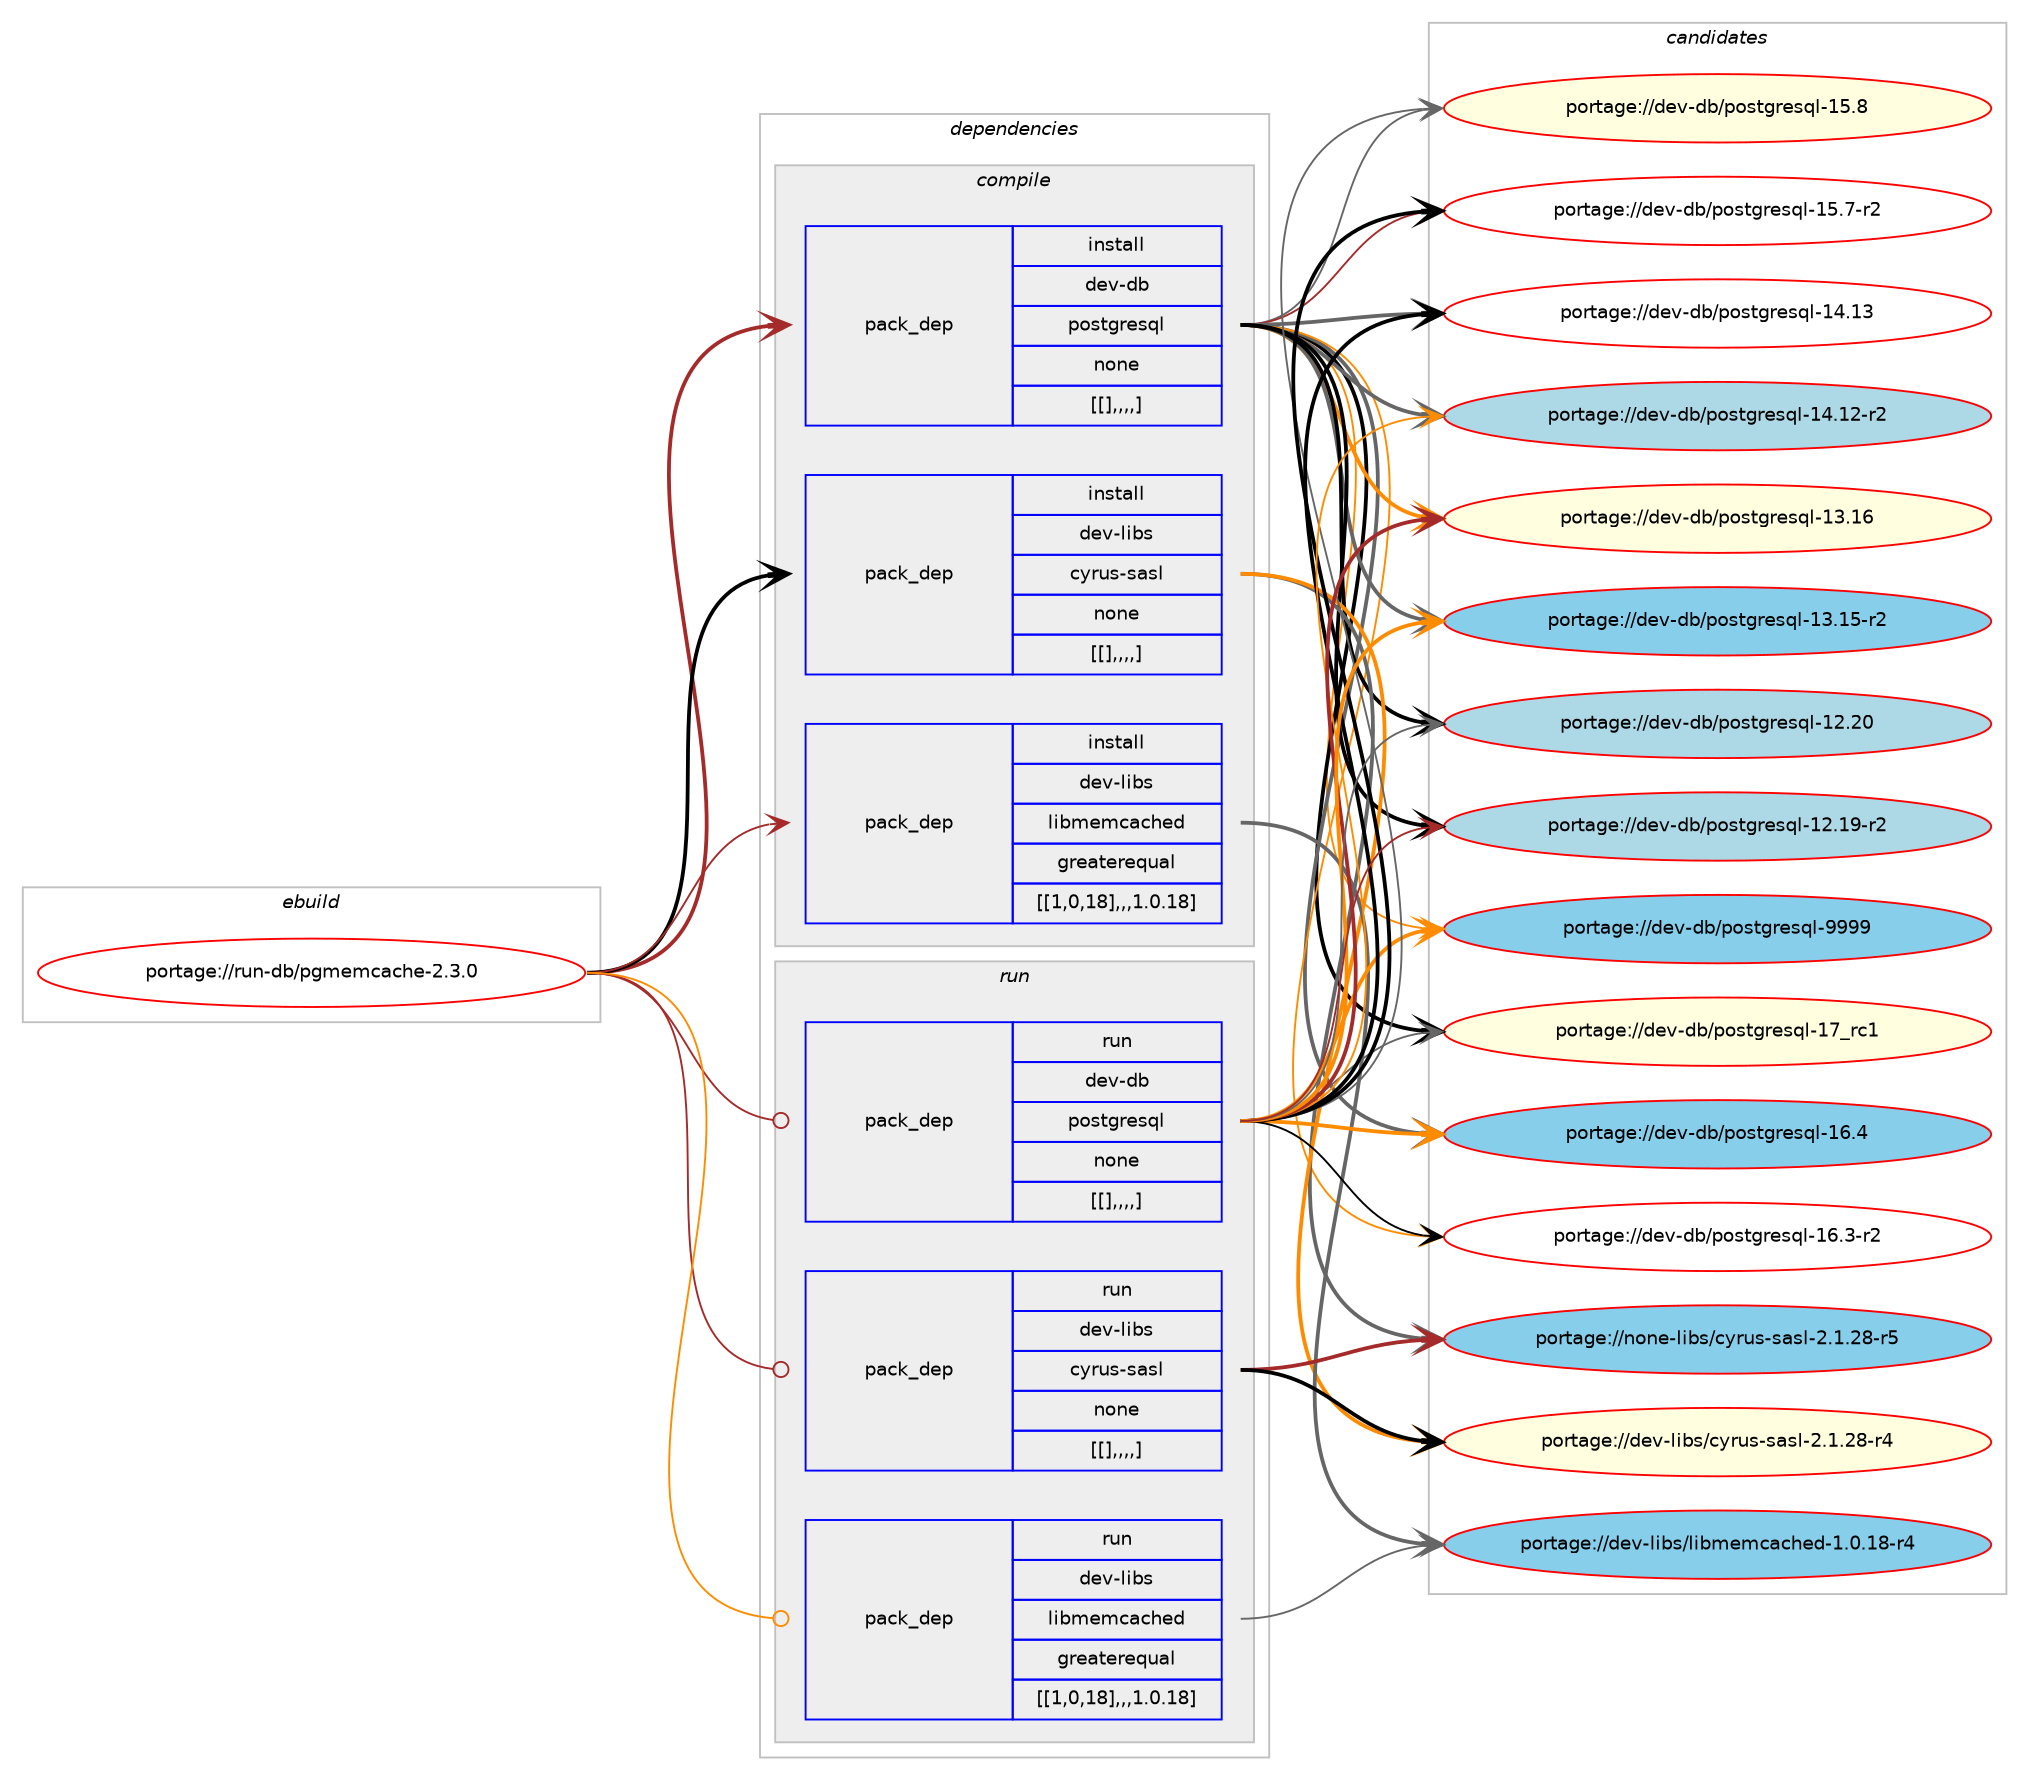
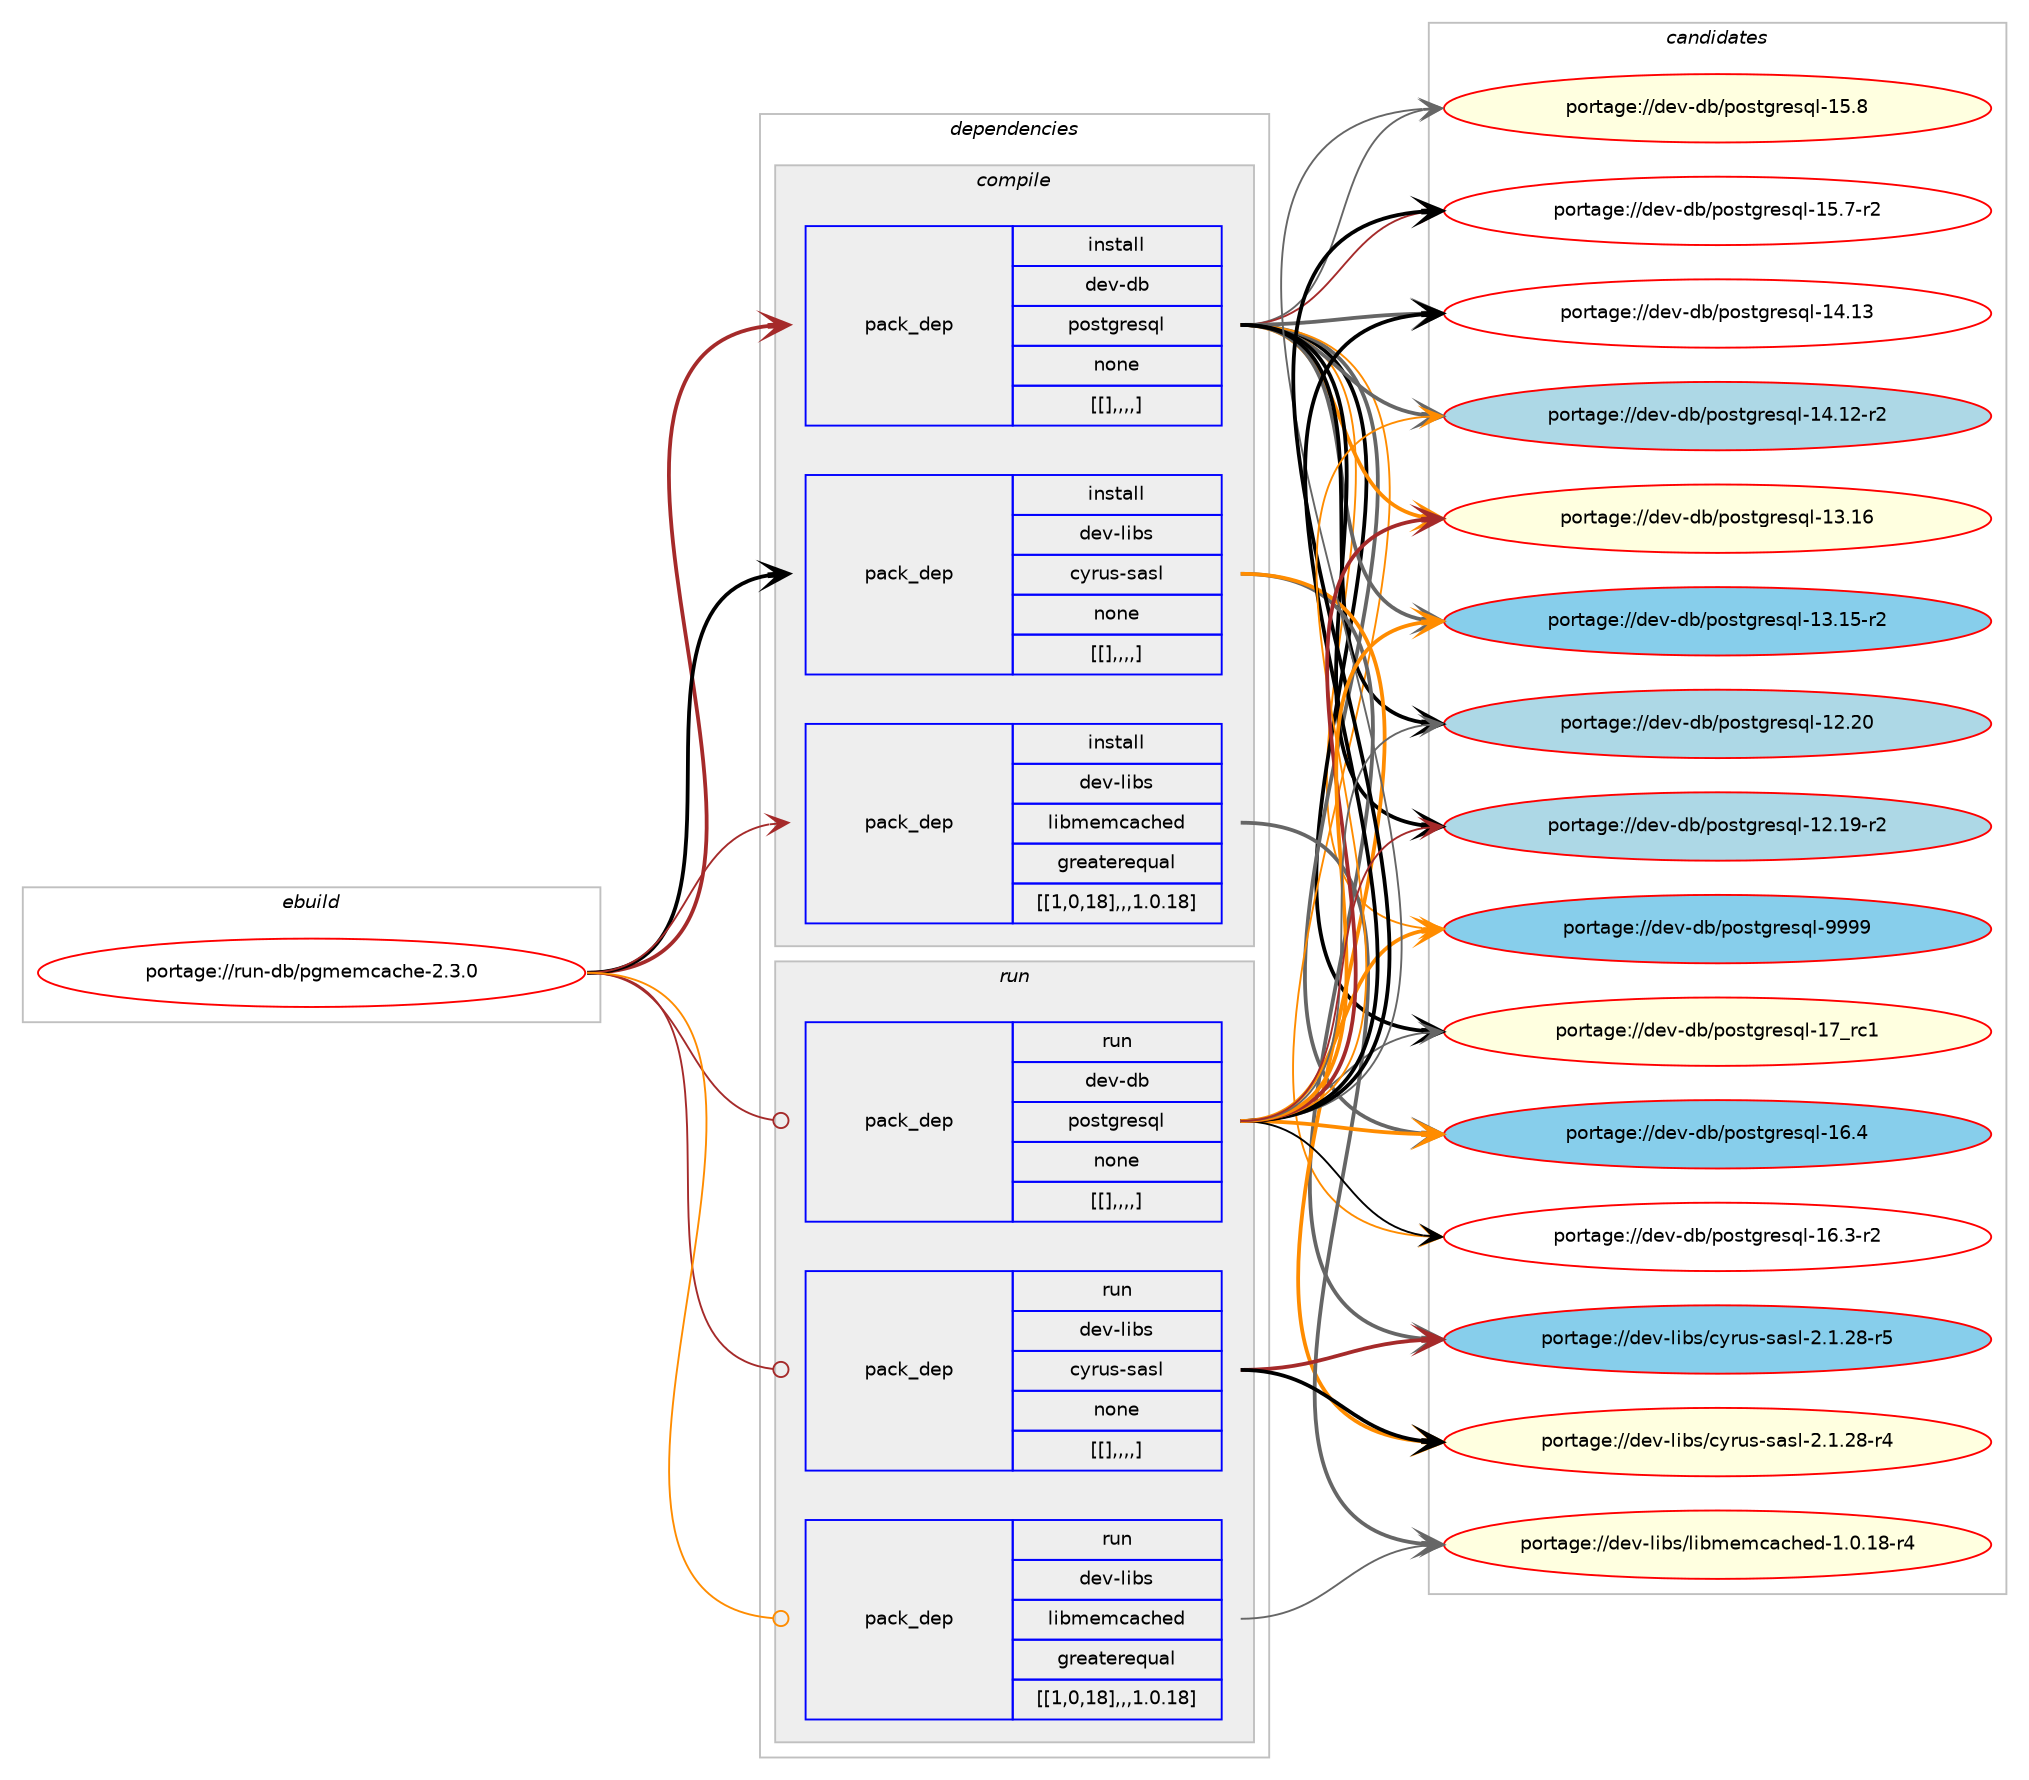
(1718, 1340) -> (1718, 1340)
(1718, 1545) -> (1718, 1545)
